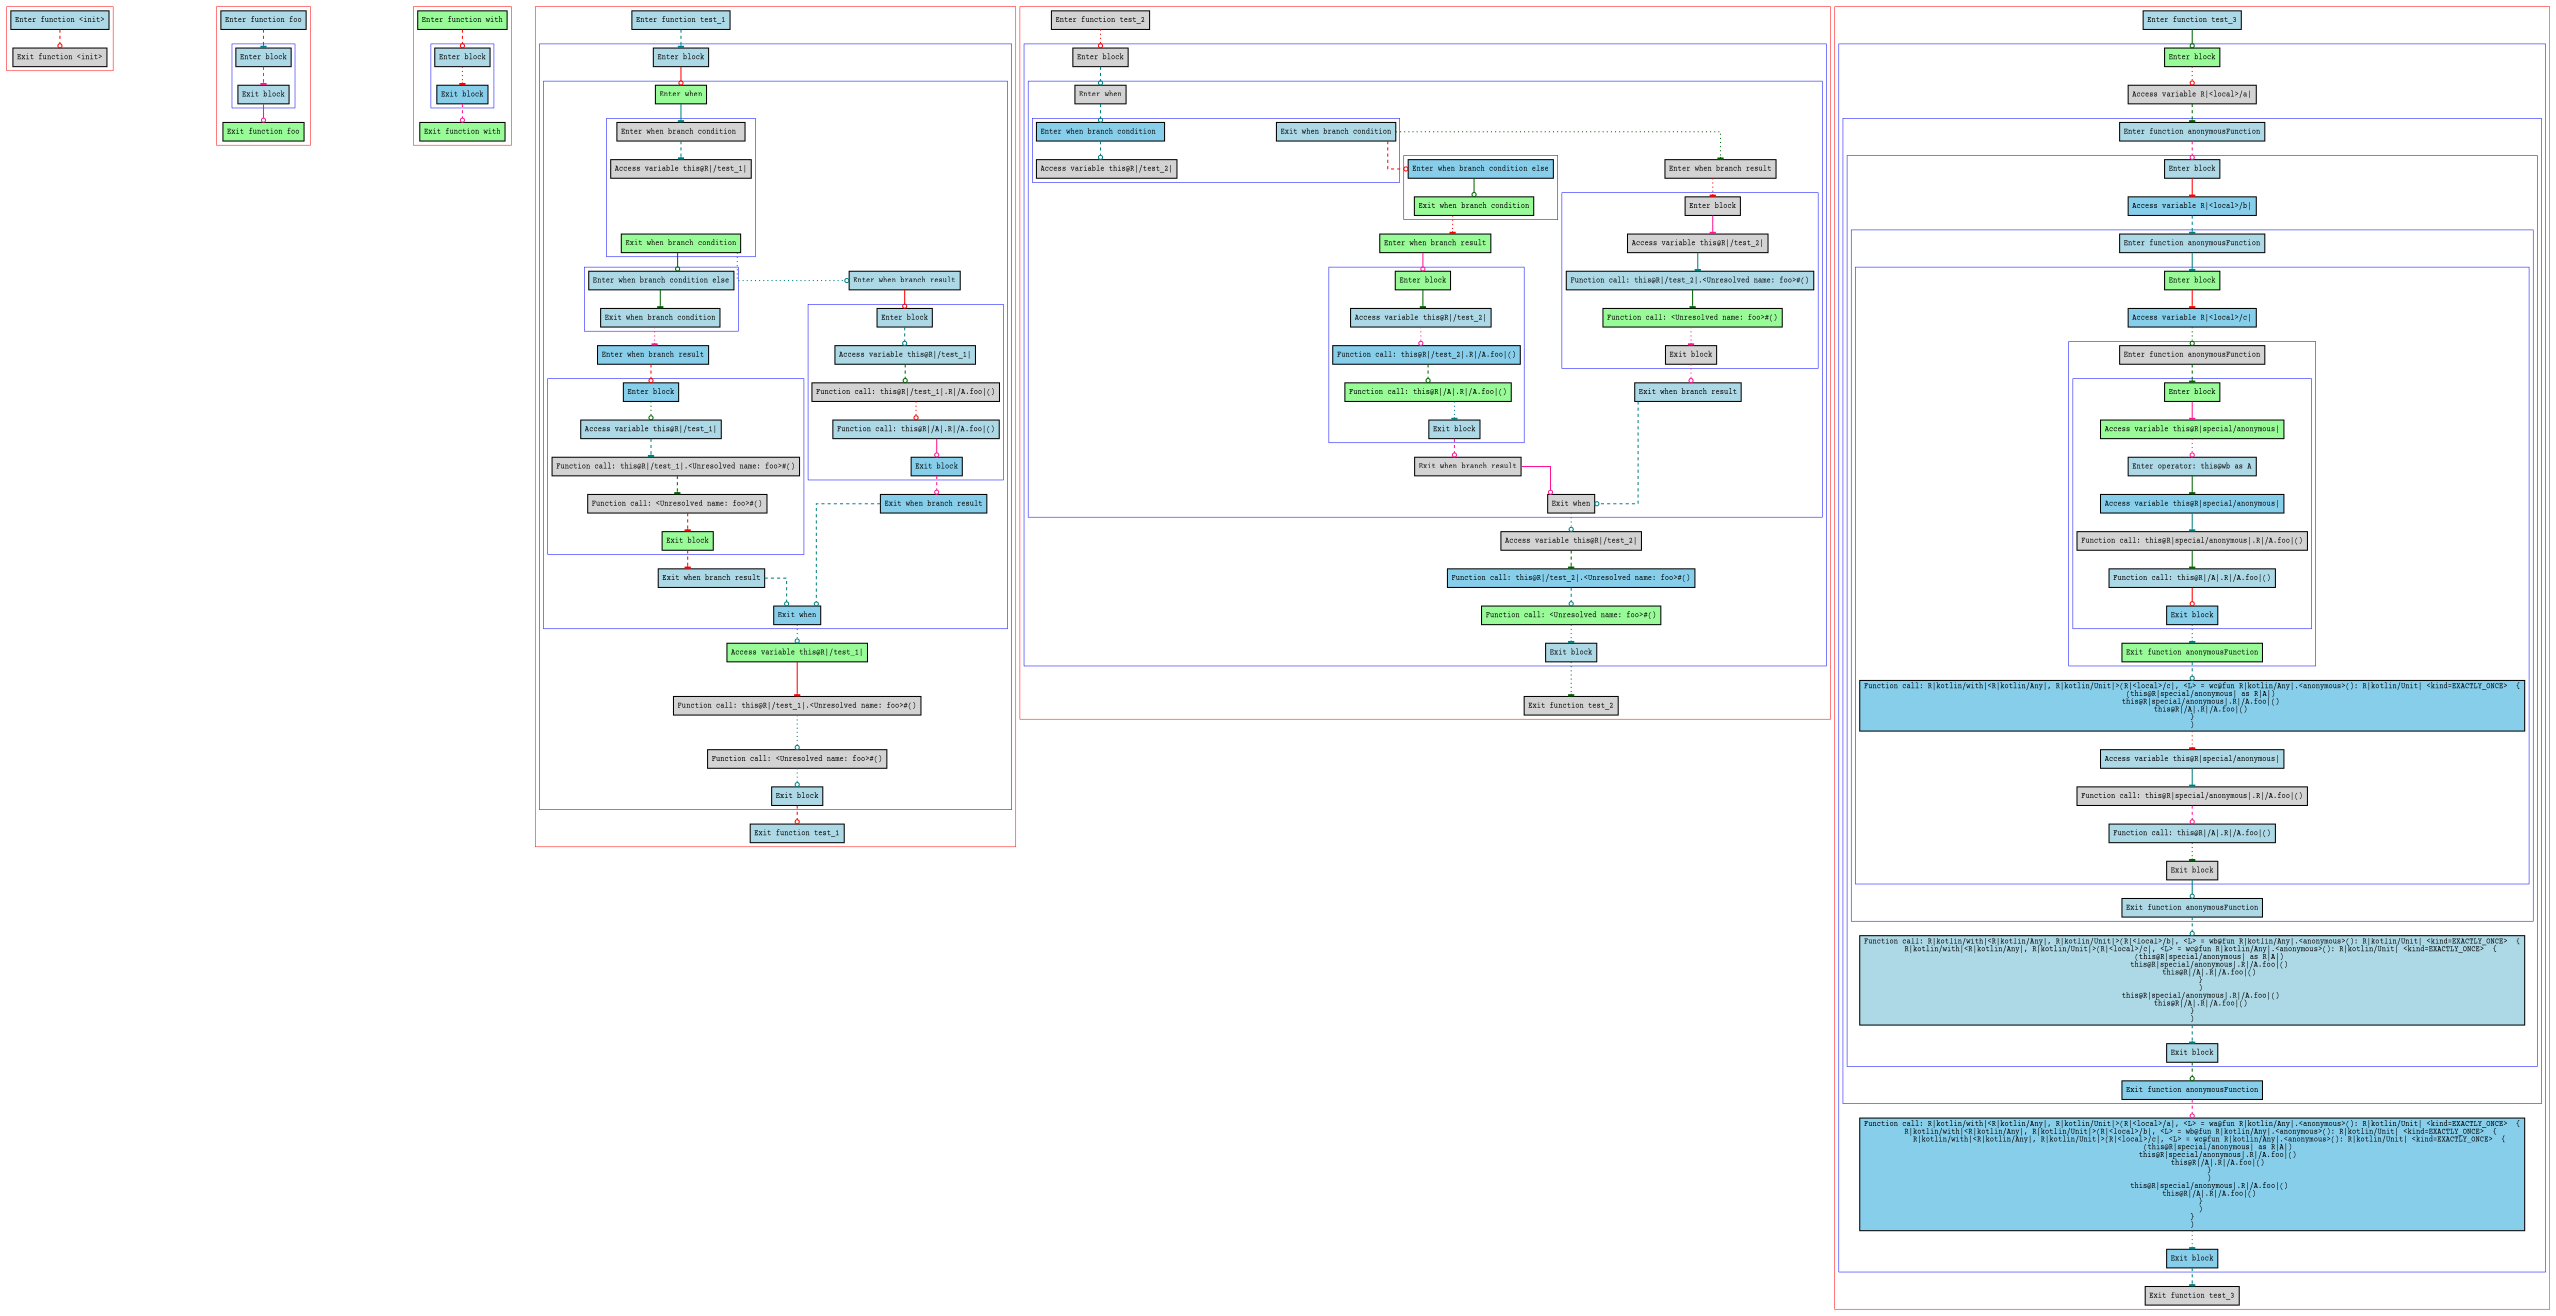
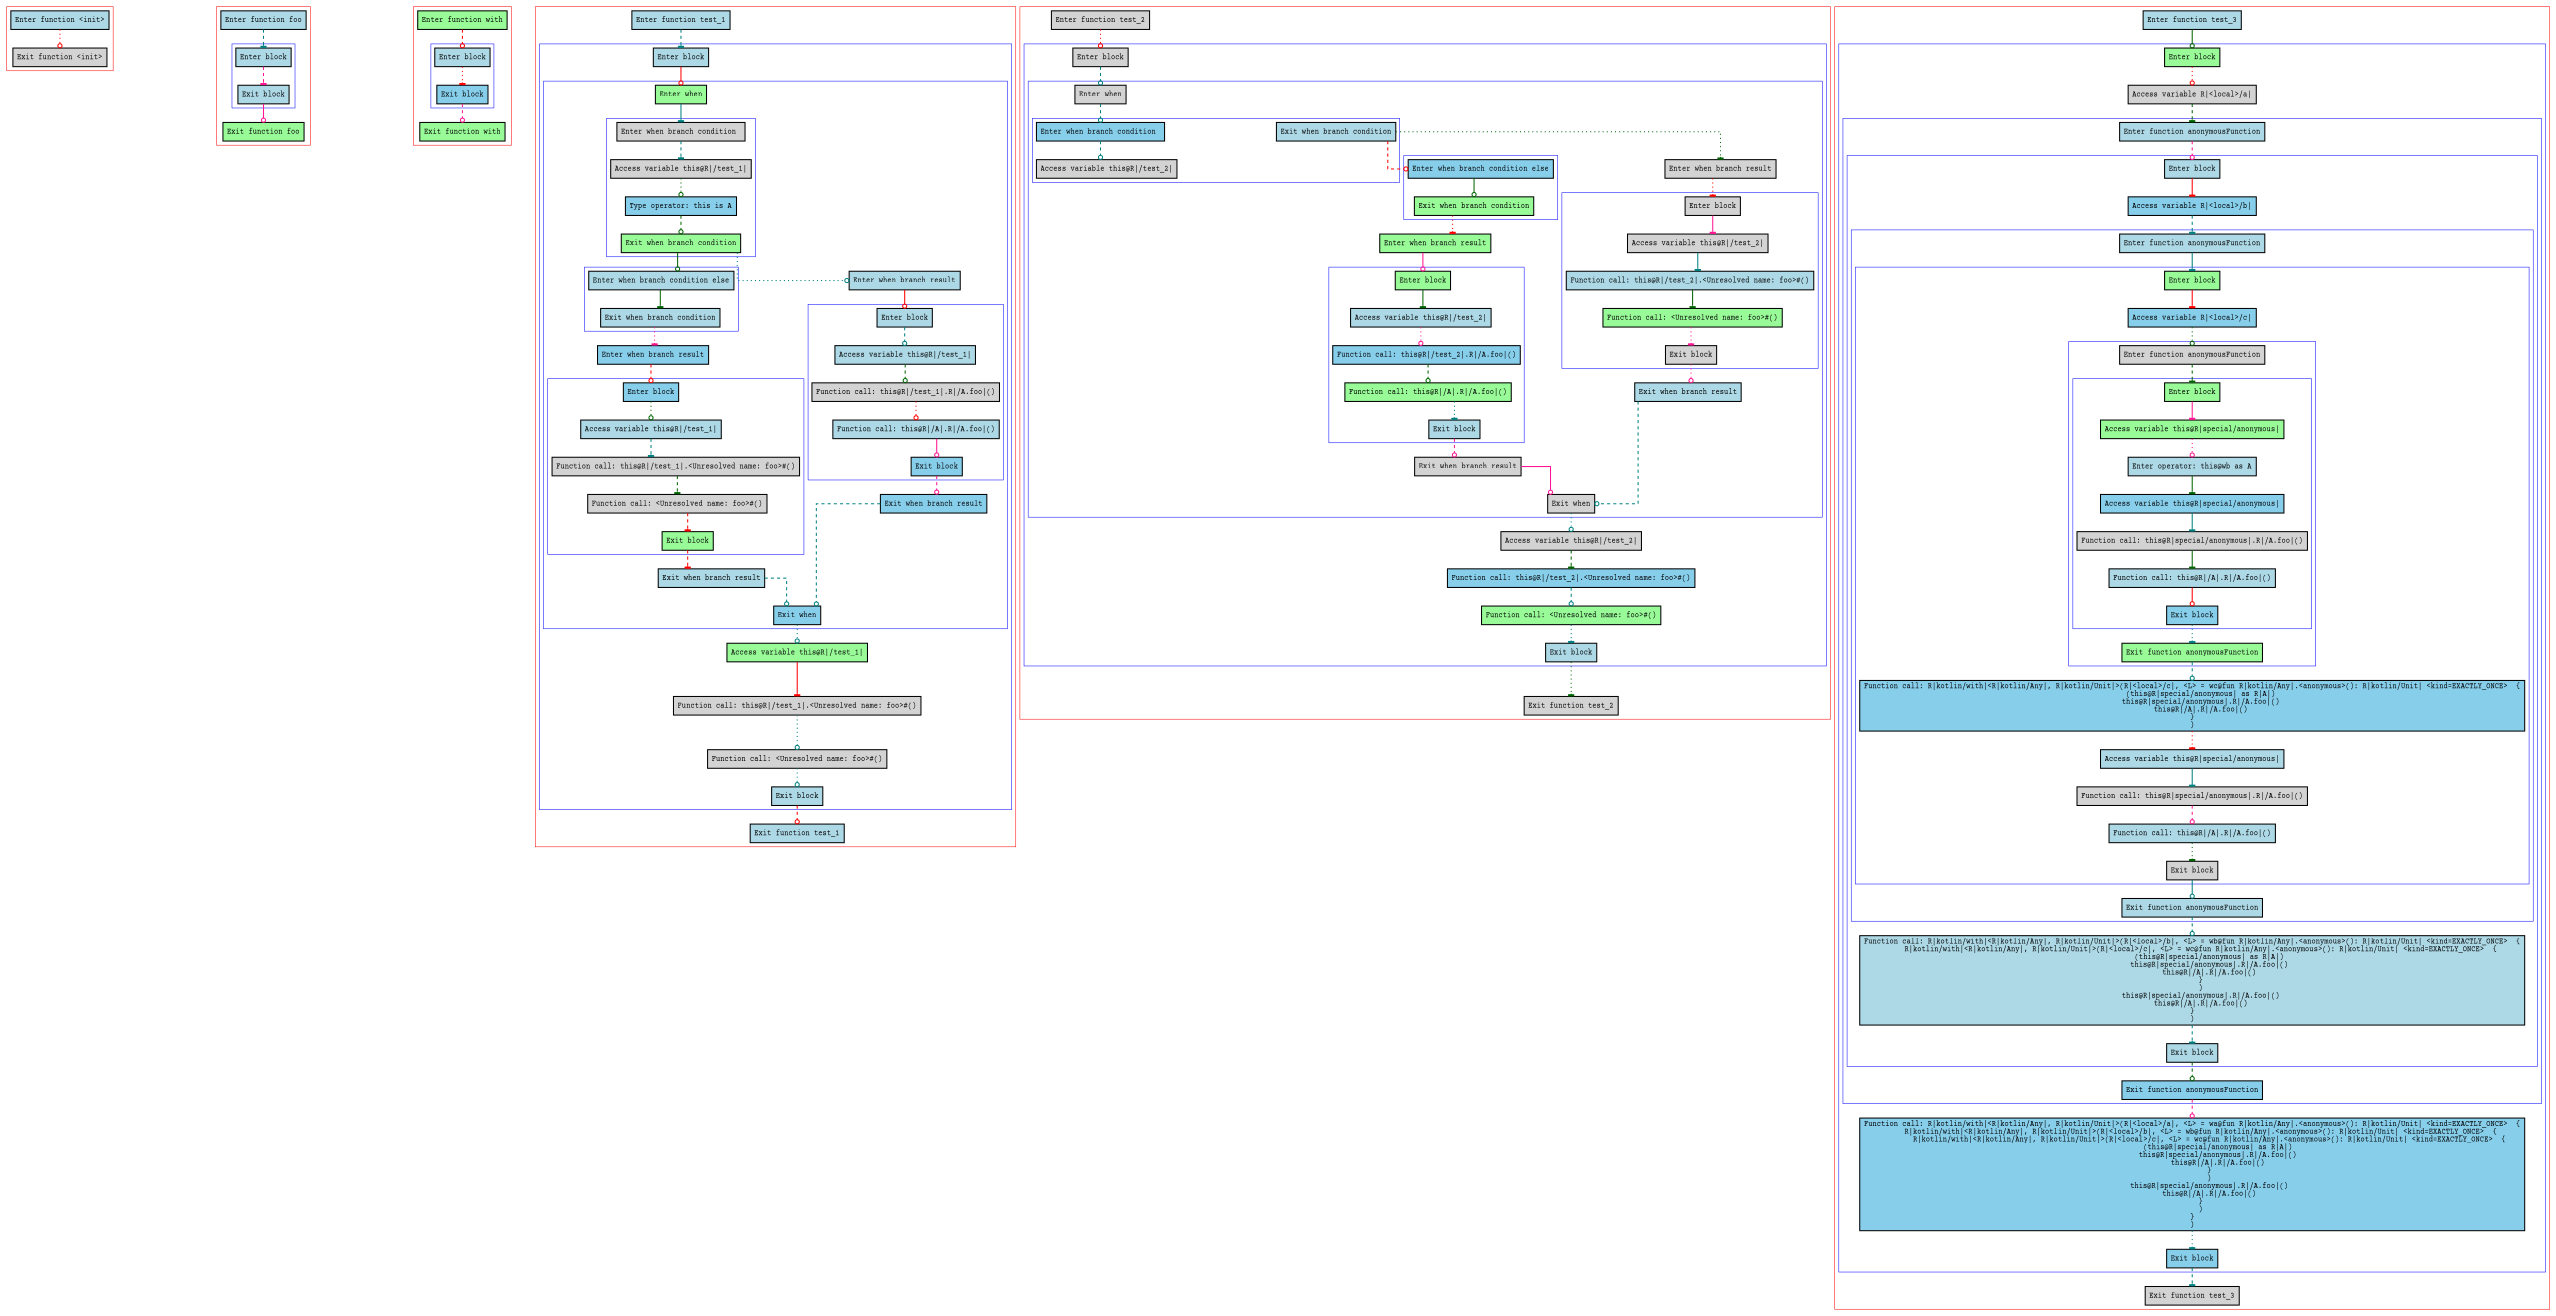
(60, 37) -> (60, 37)
none -> (681, 206)
